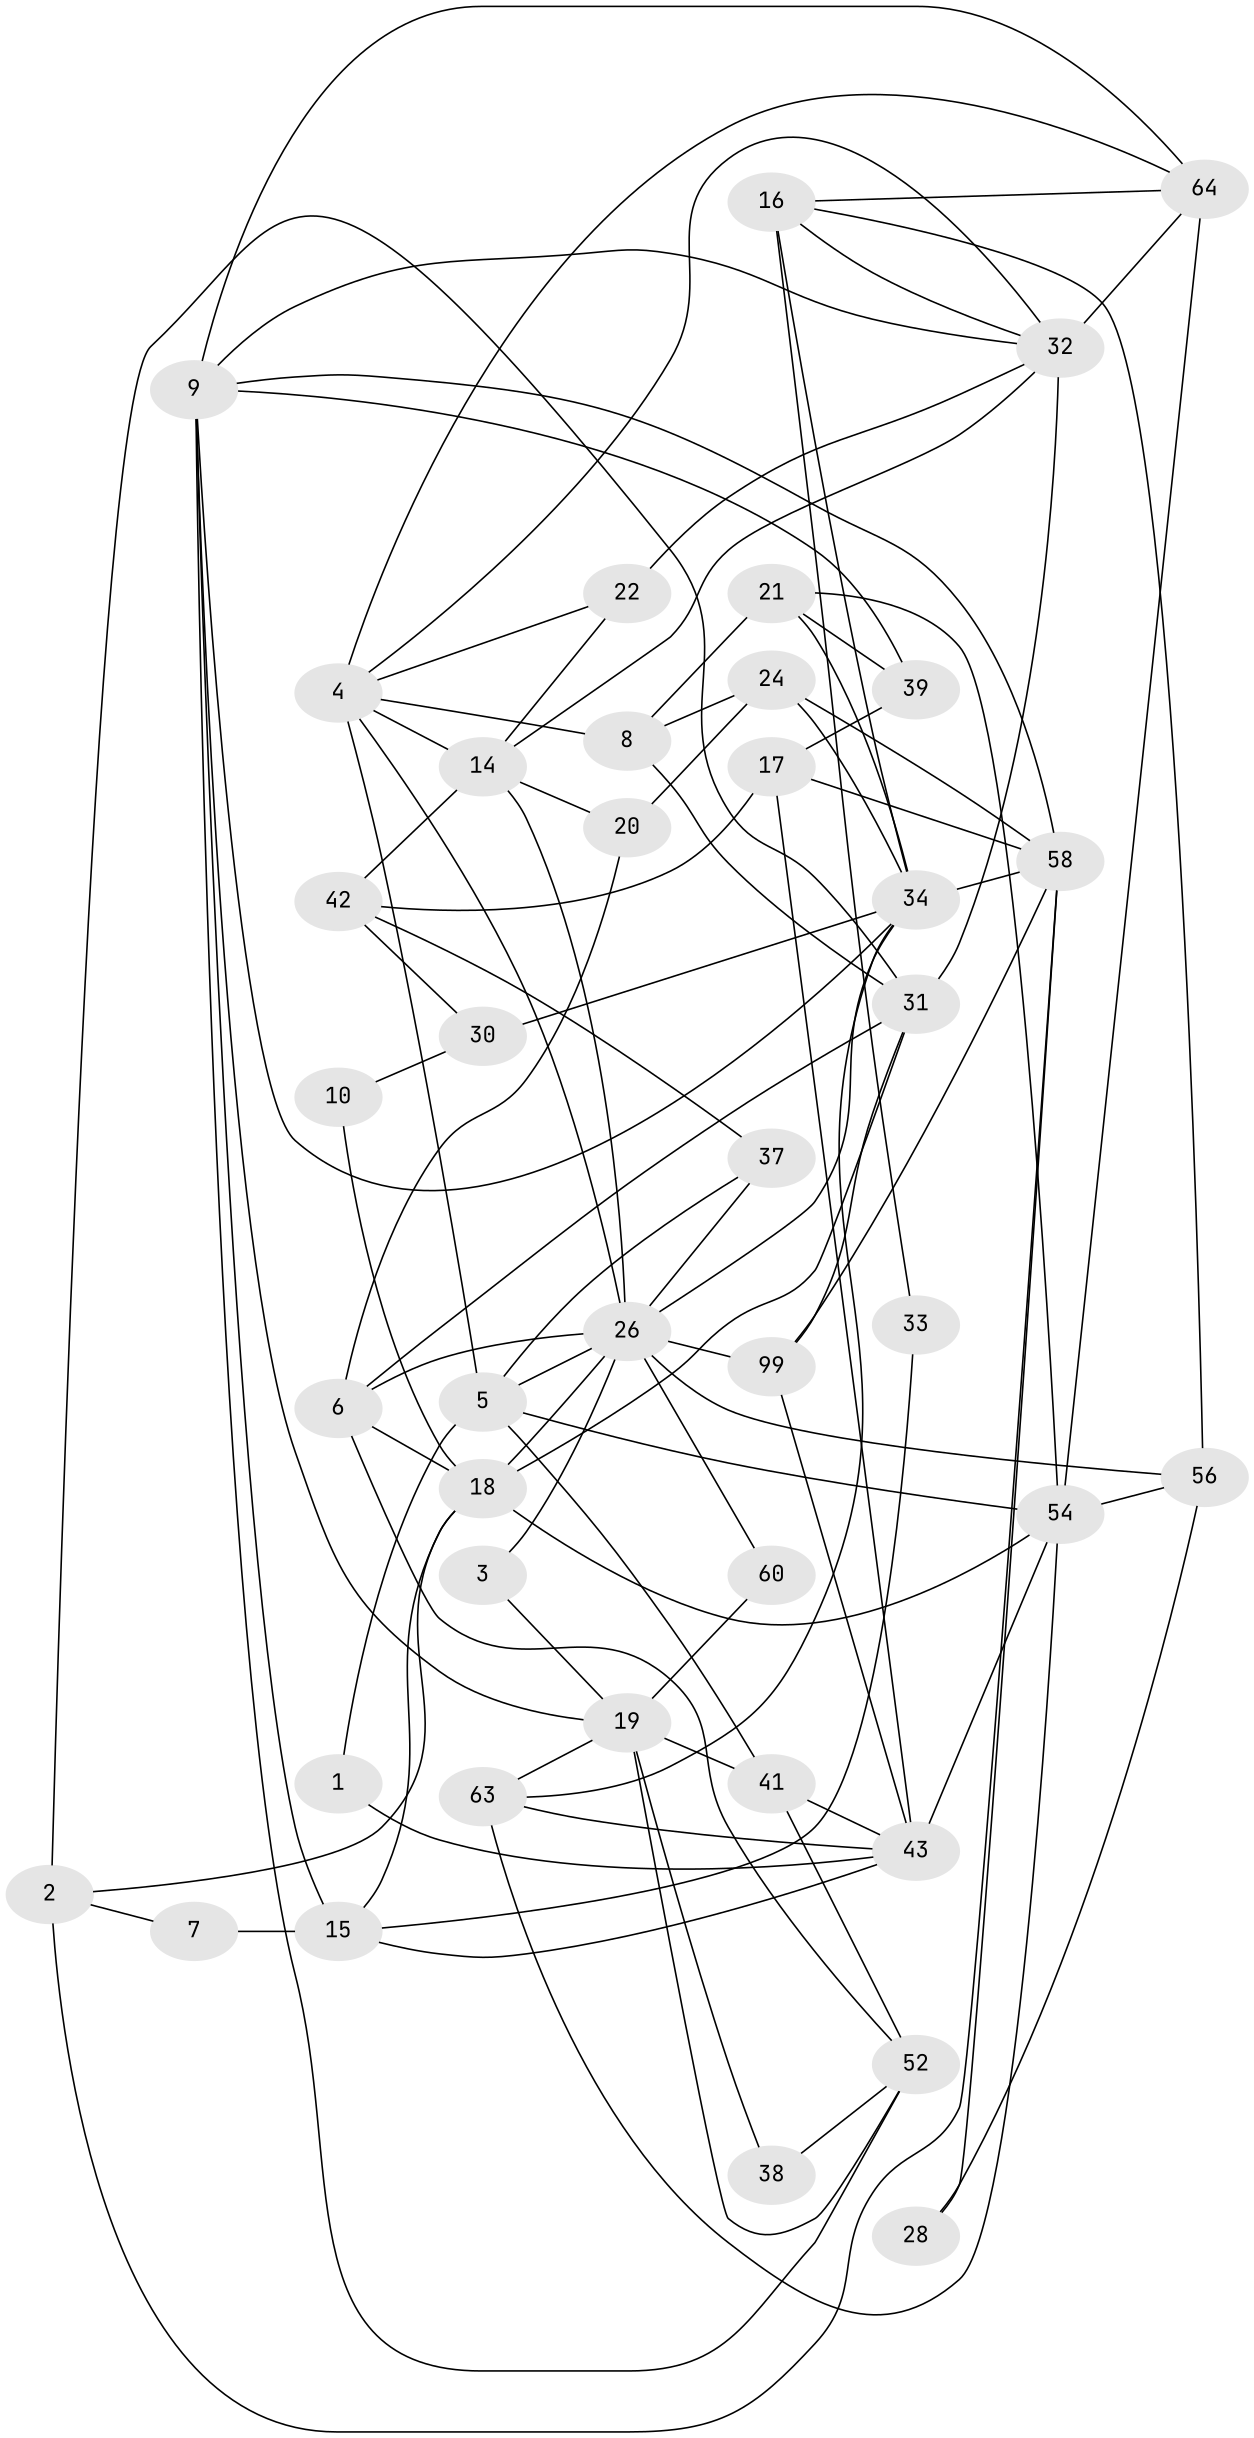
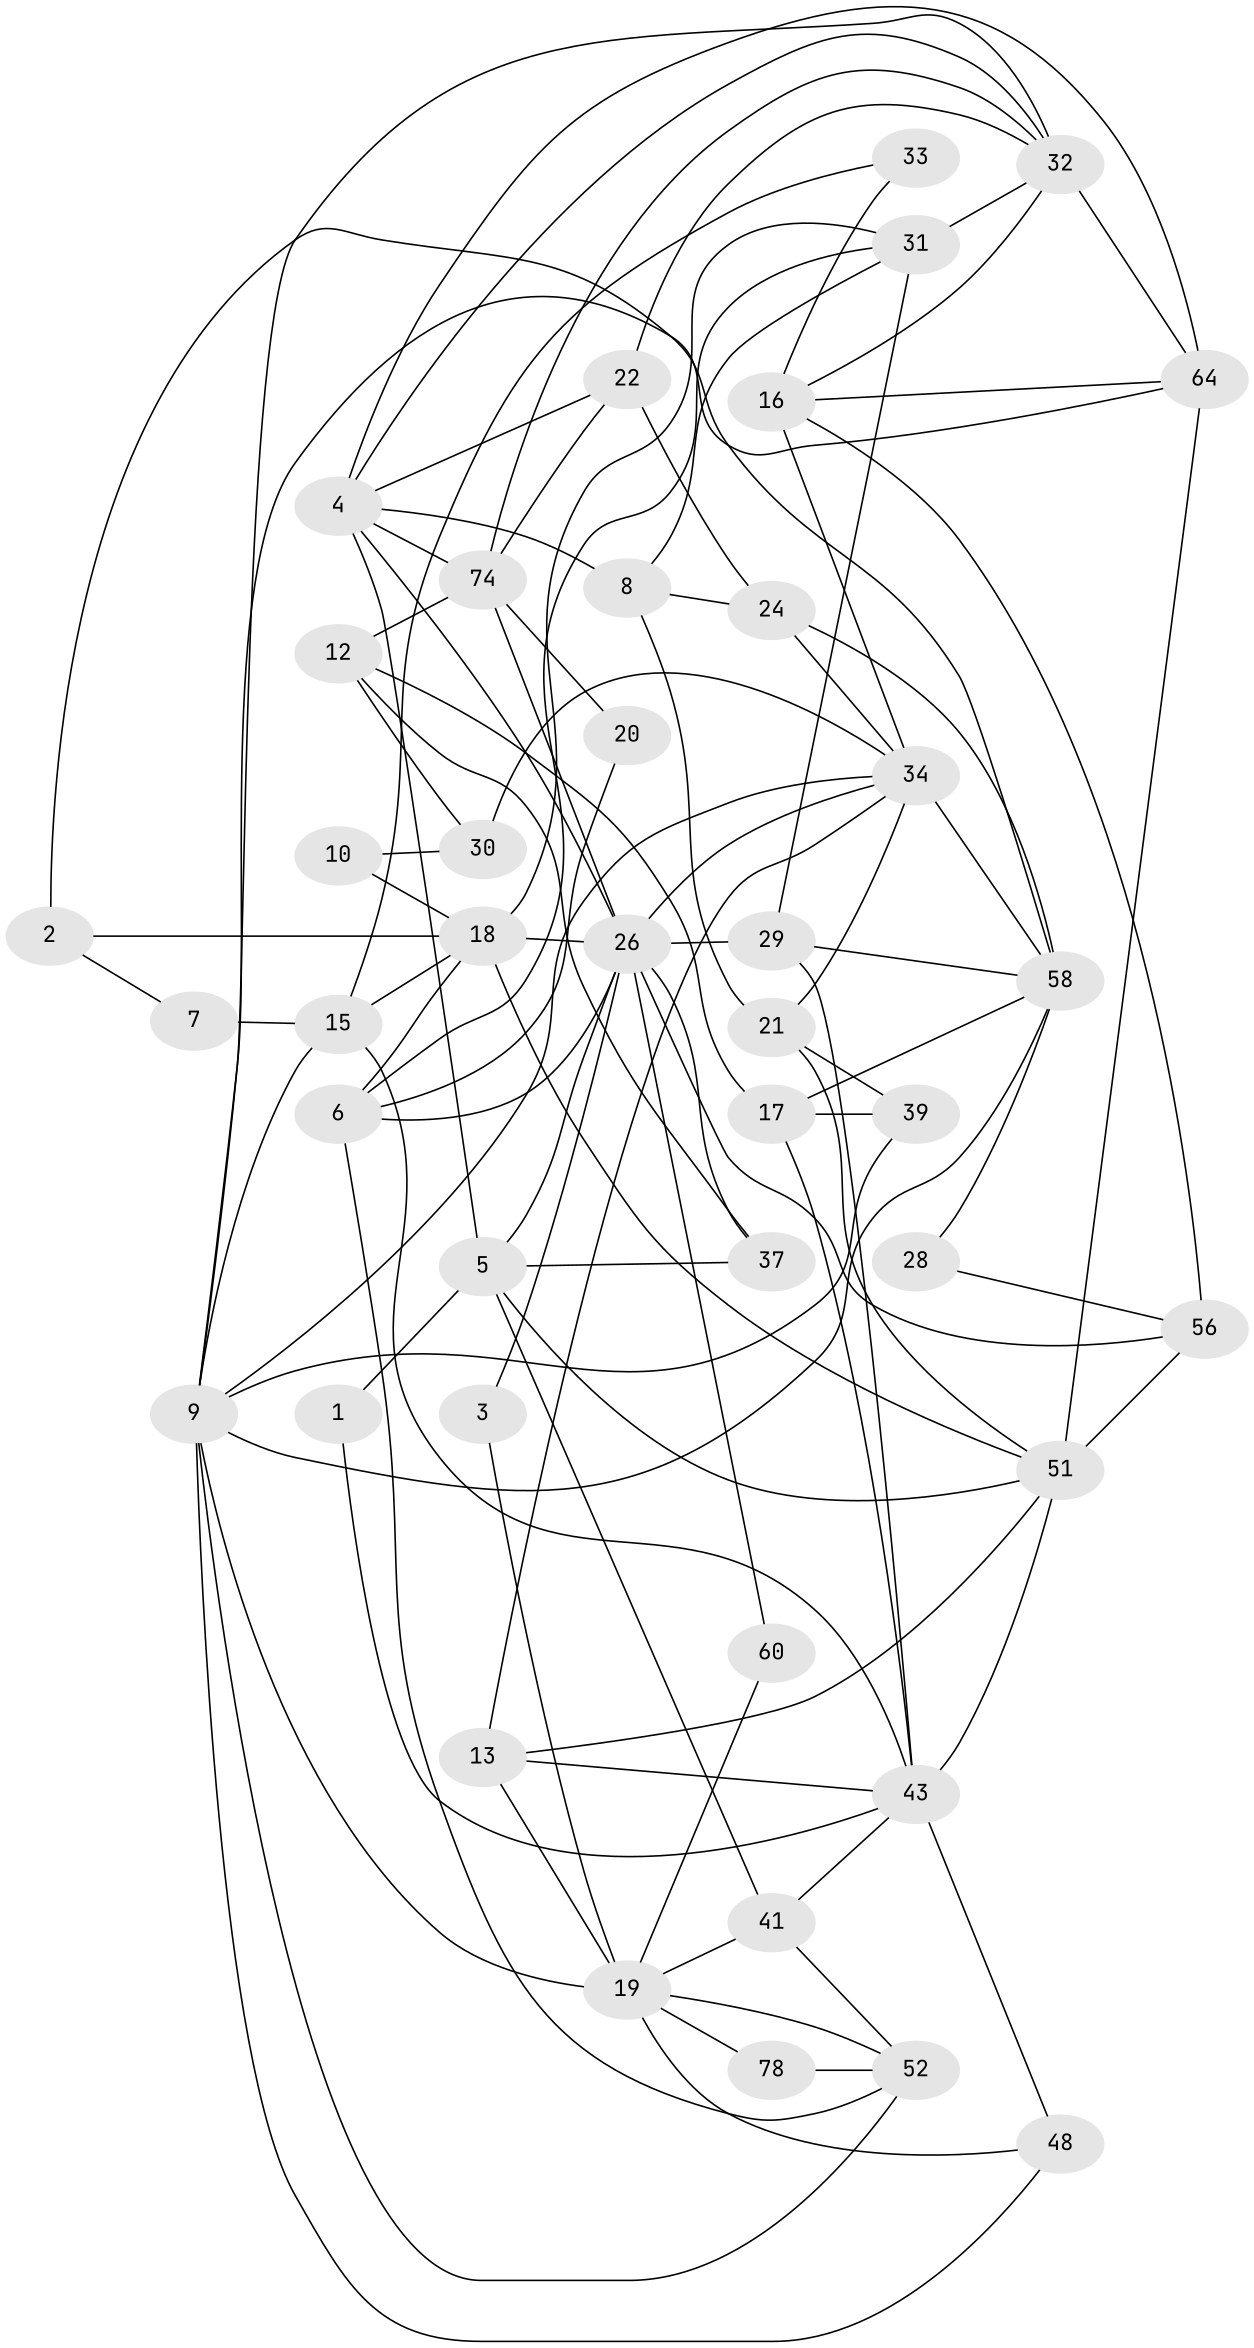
(122, 494) -> none
(695, 759) -> (696, 508)
(483, 767) -> (483, 580)
(338, 902) -> (338, 654)
(772, 1367) -> (772, 941)
(1060, 1514) -> (1060, 1470)
(483, 1797) -> (483, 1758)
none -> (1060, 2144)
(772, 2175) -> (772, 2070)
